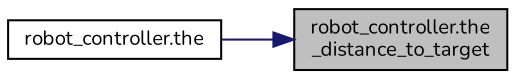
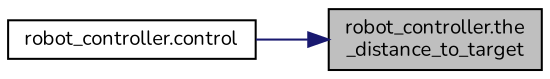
(115, 40) -> (132, 40)
